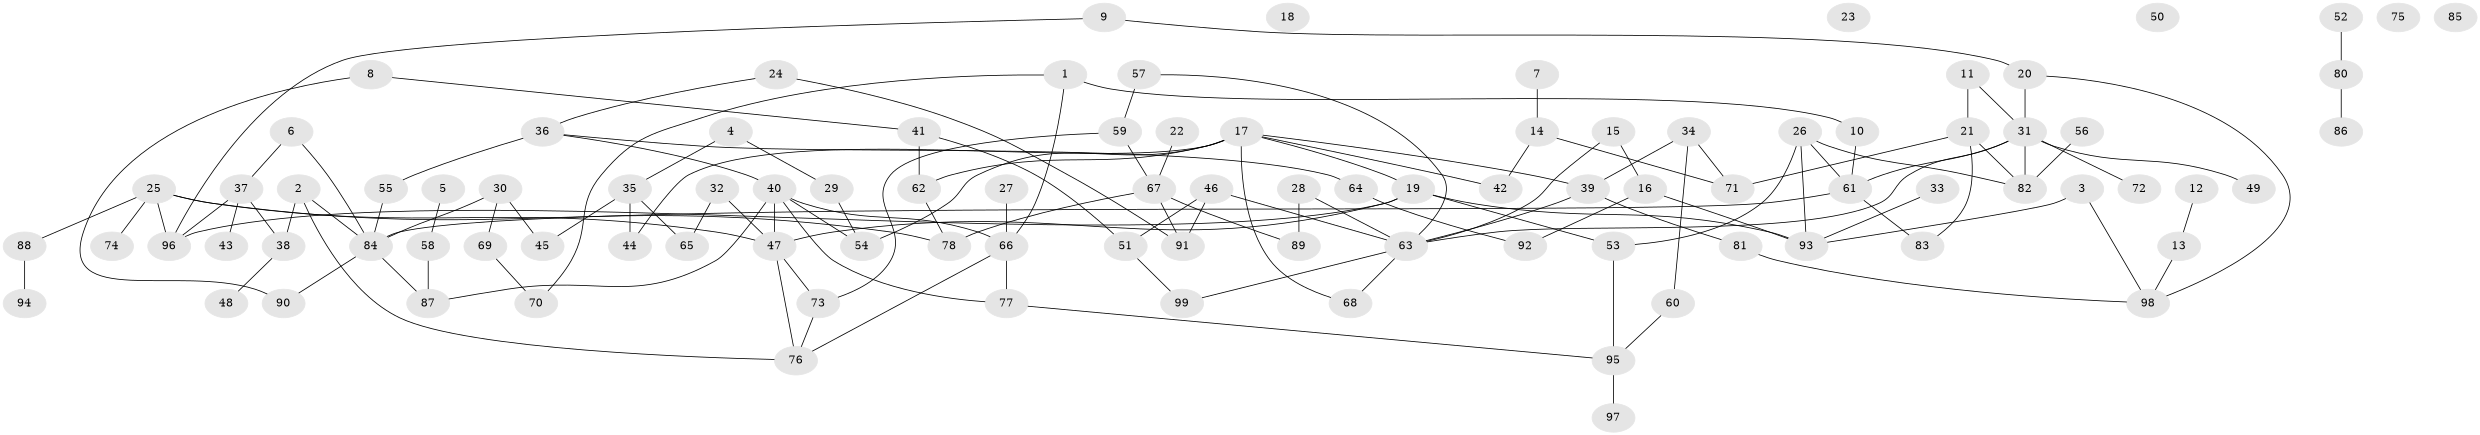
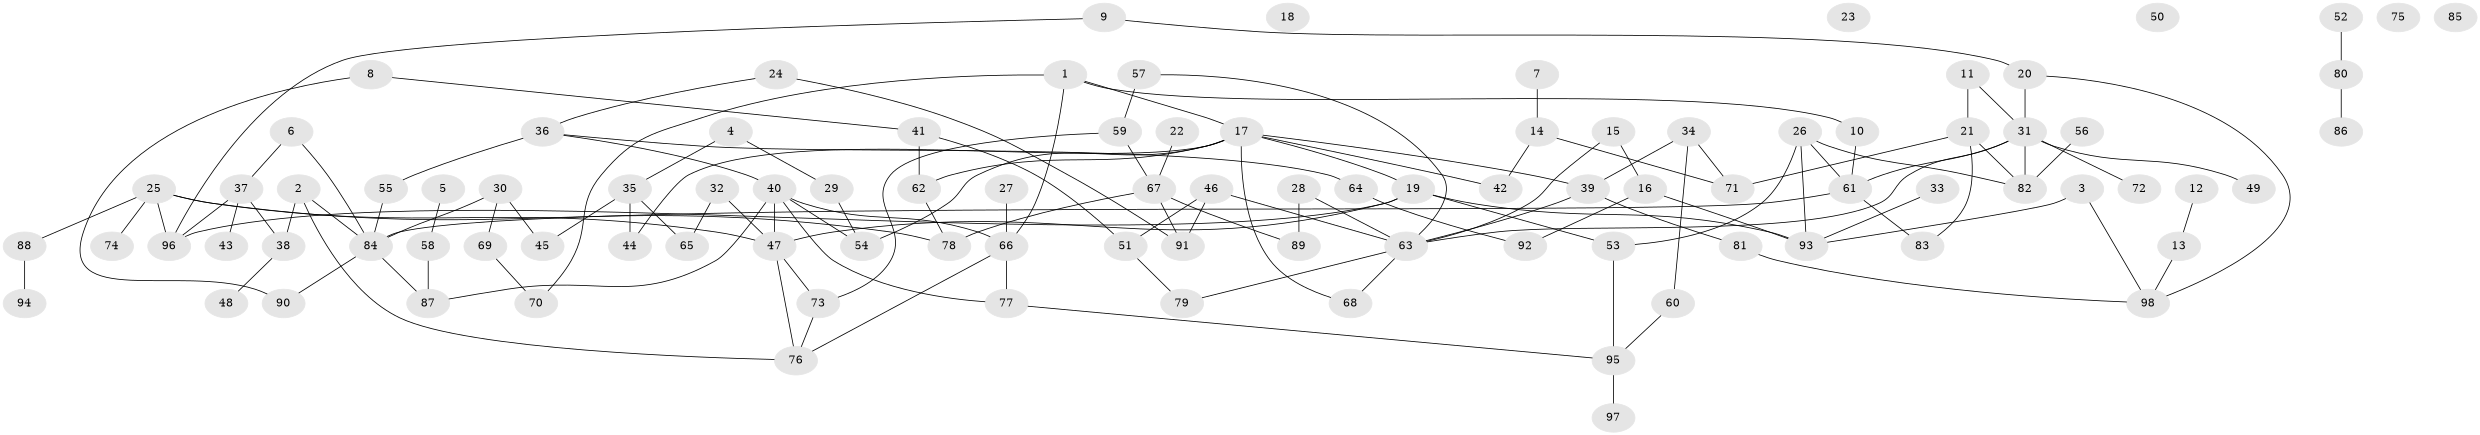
none -> (1154, 102)
(1182, 303) -> (1182, 303)
